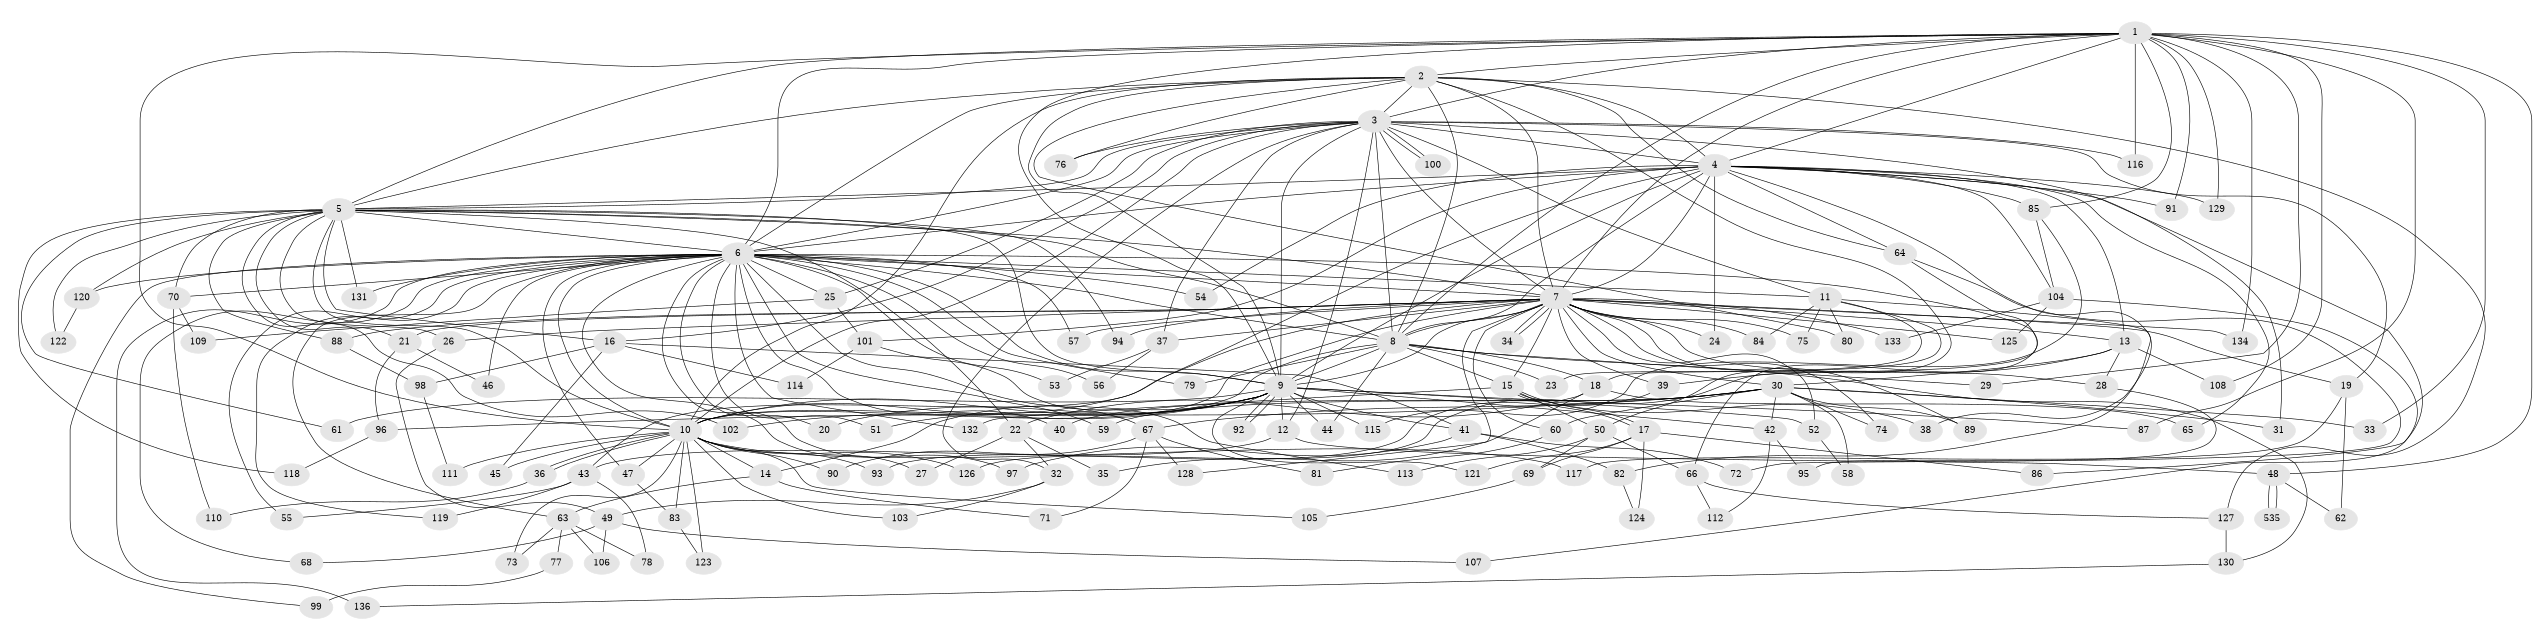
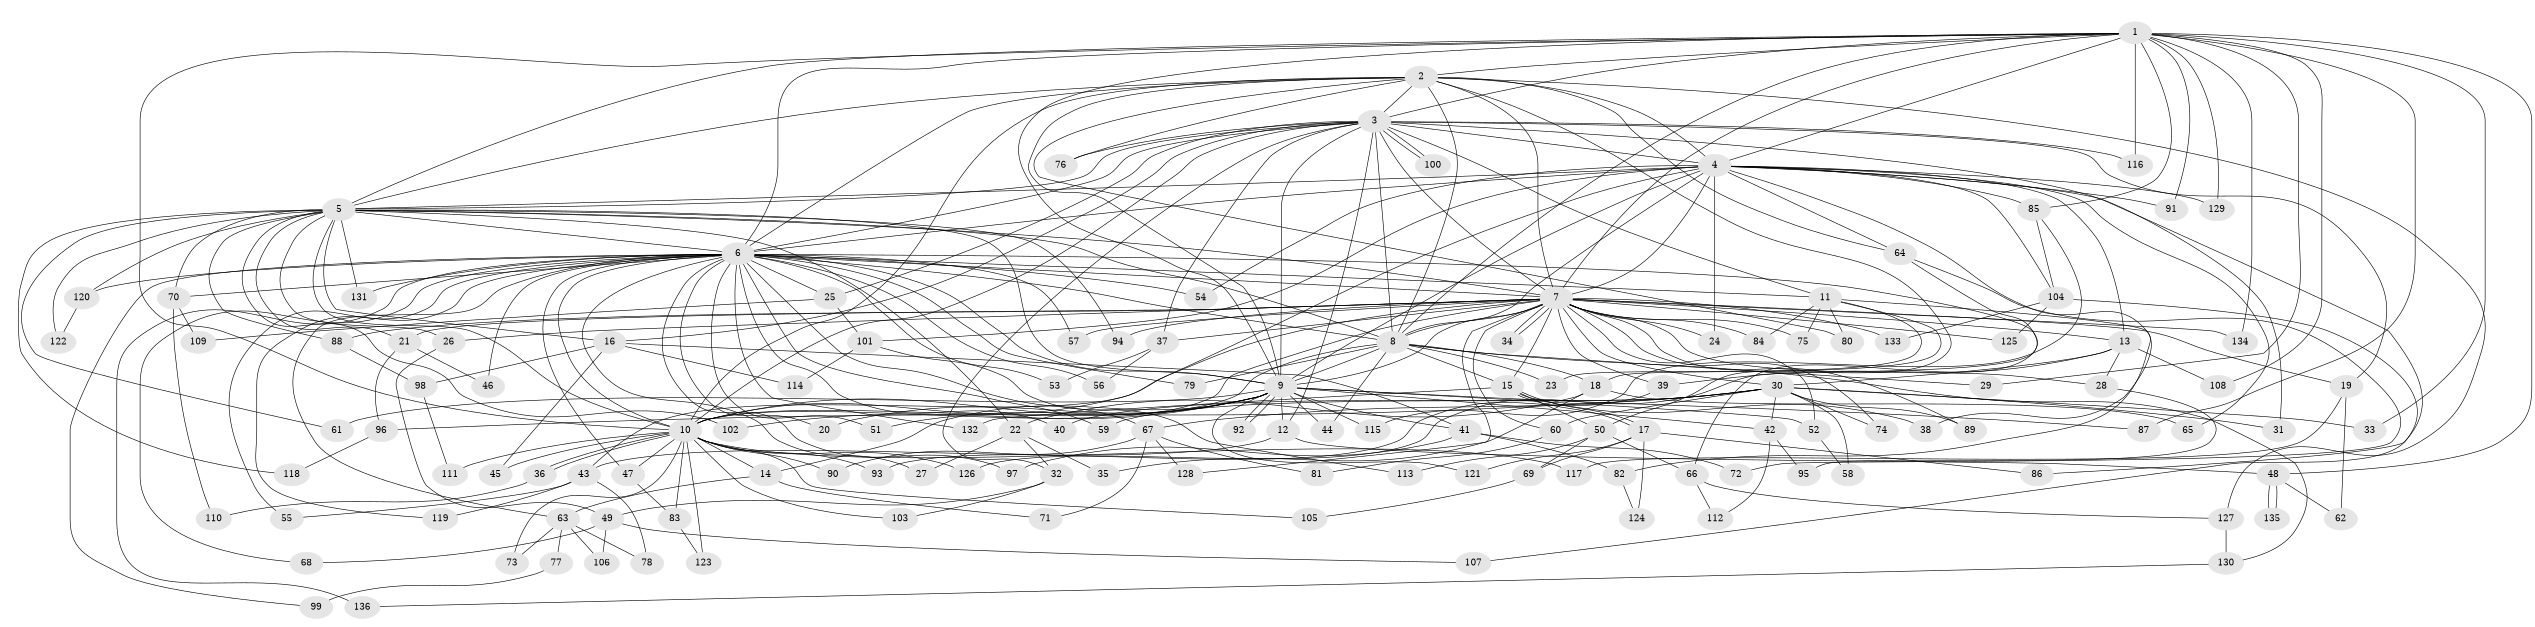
(2272, 519) -> (2272, 519)
